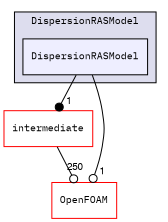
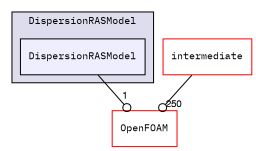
(69, 89) -> none
